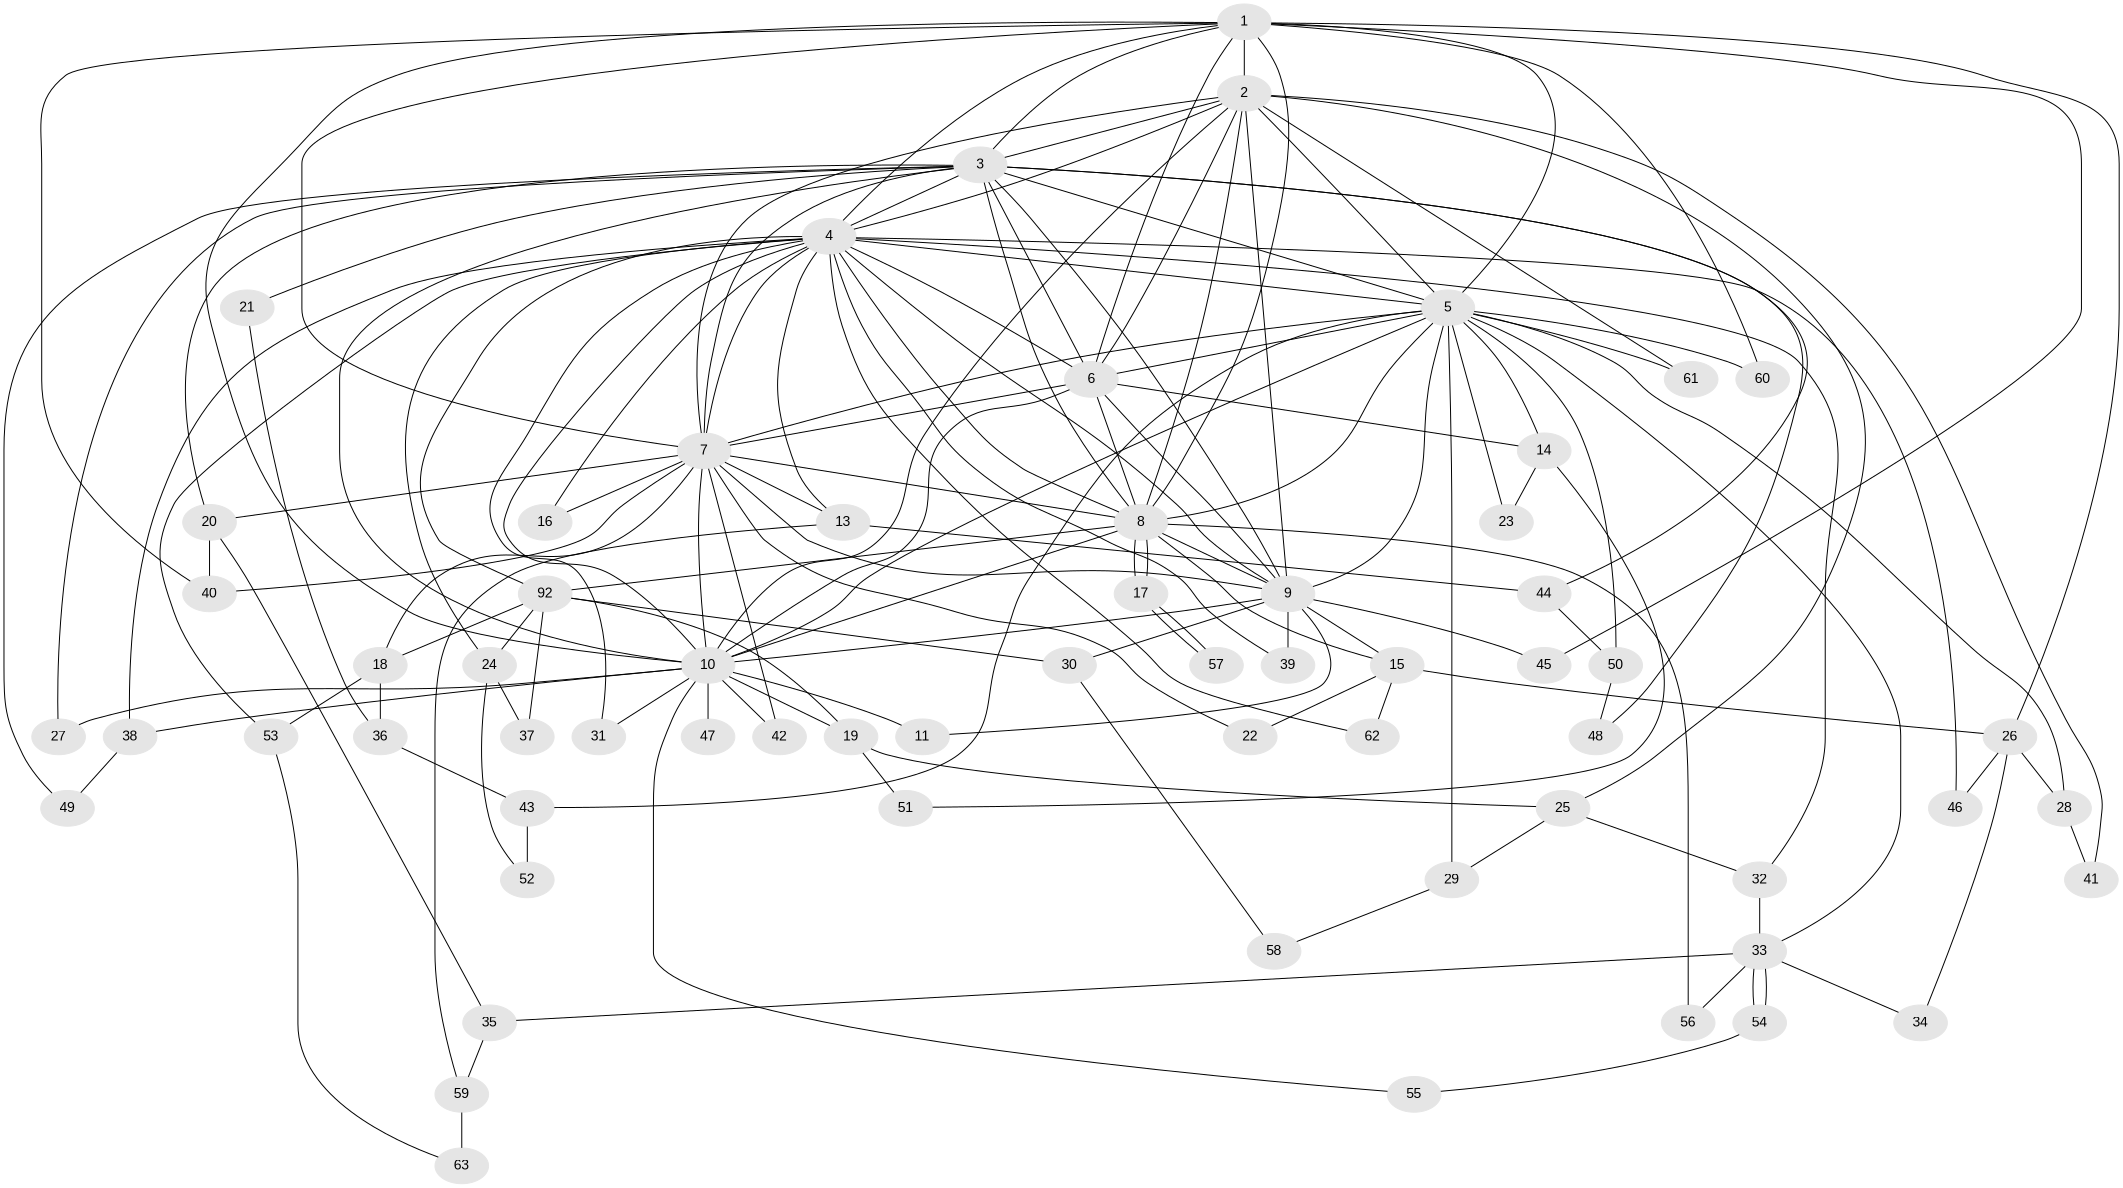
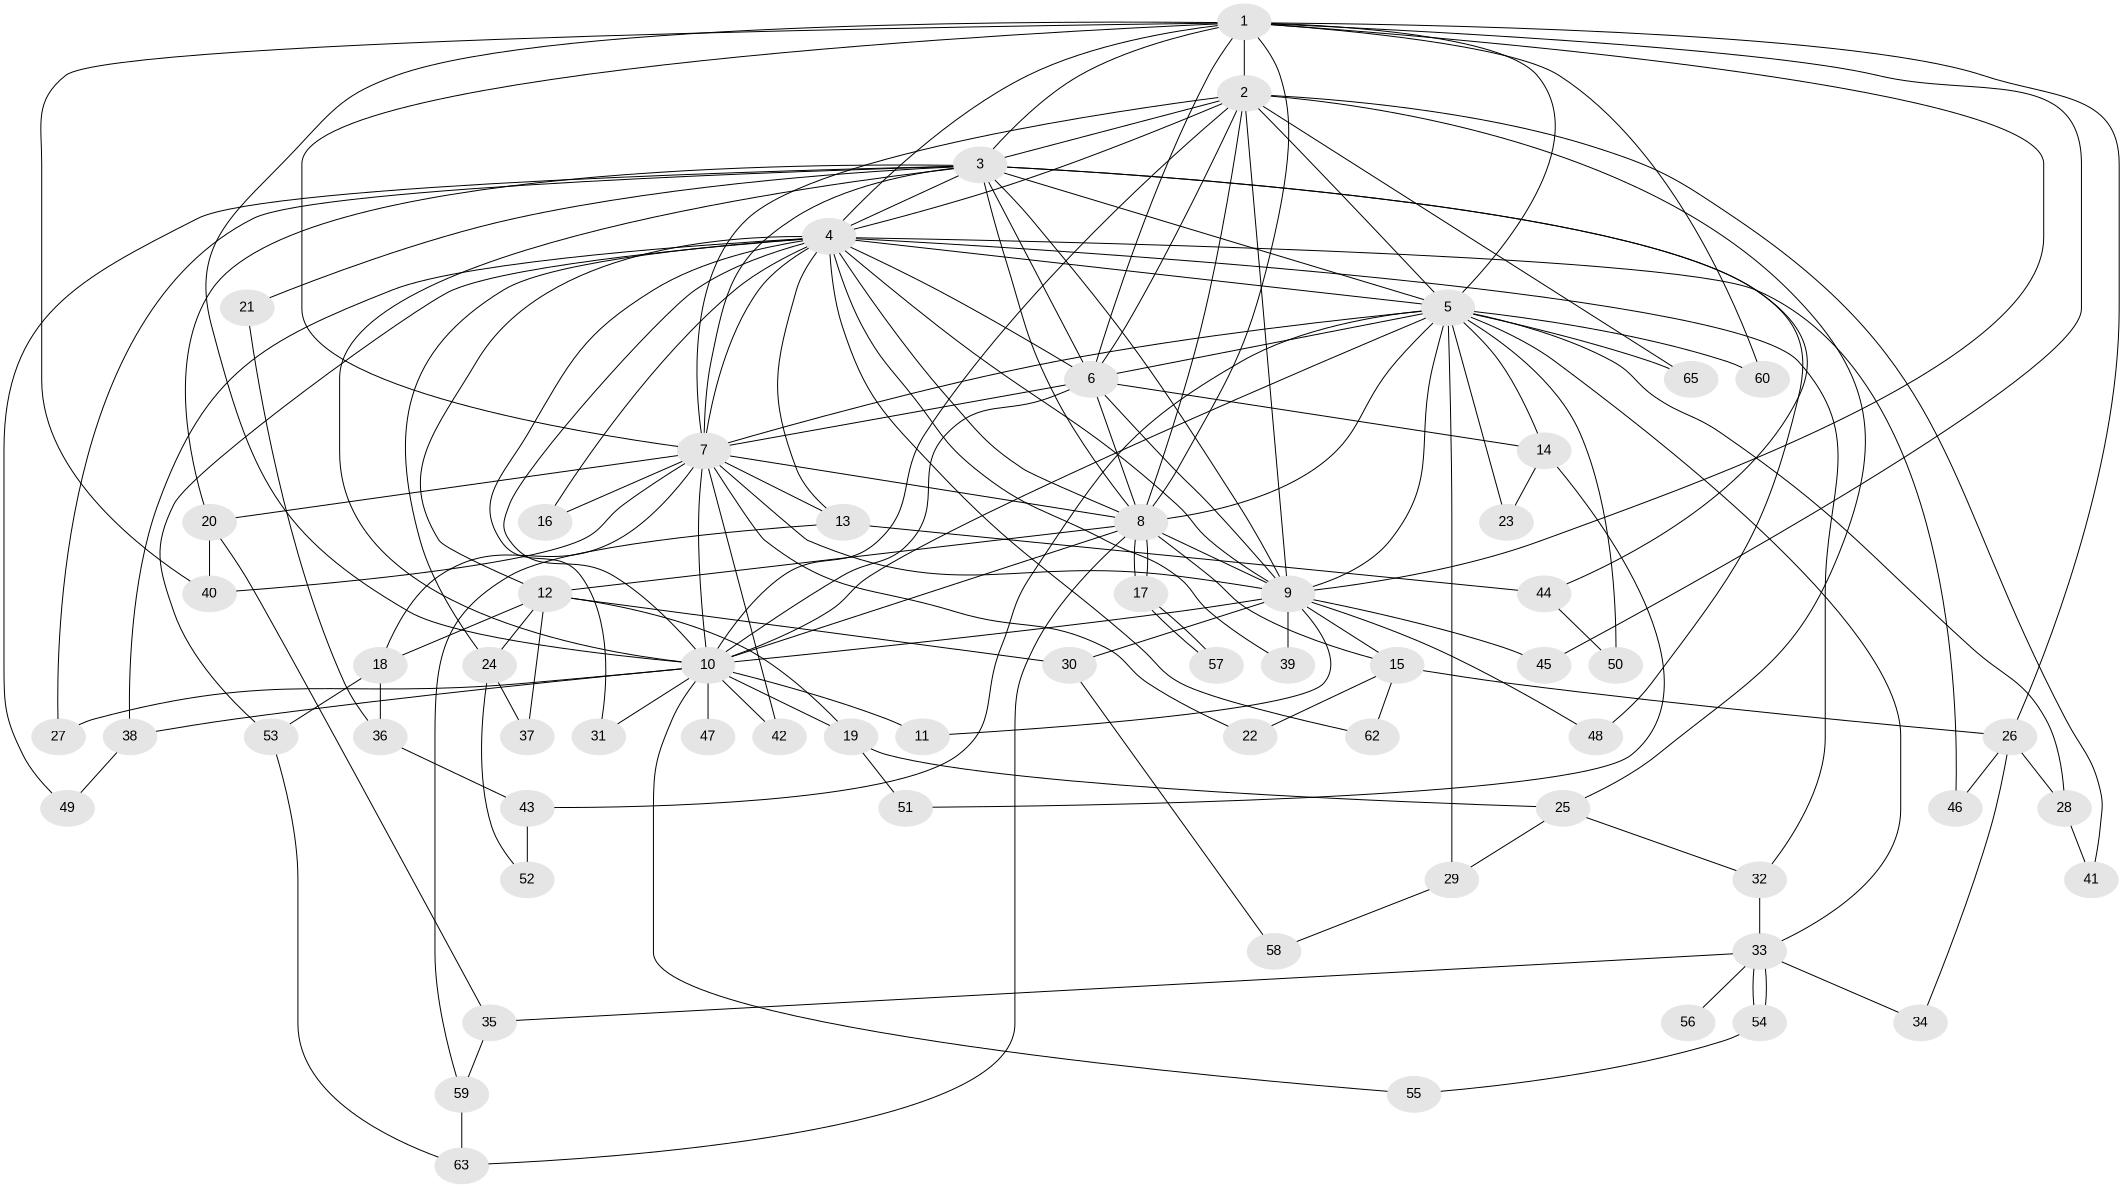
none -> (2044, 222)
(1691, 379) -> (1691, 379)
(1604, 590) -> (1006, 1043)
(545, 594) -> (545, 594)
(1606, 701) -> (1442, 651)
